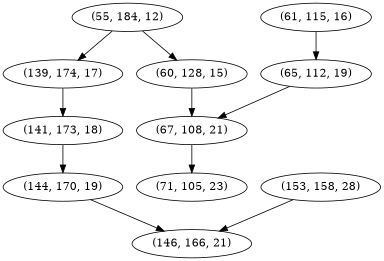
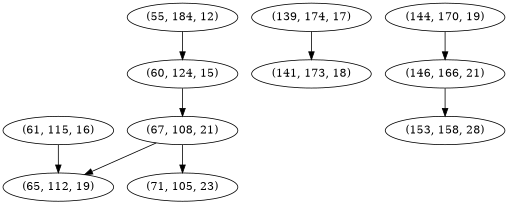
(98, 43) -> none
(192, 74) -> (183, 74)
(258, 101) -> (124, 157)
(63, 155) -> none
(260, 214) -> (445, 98)
